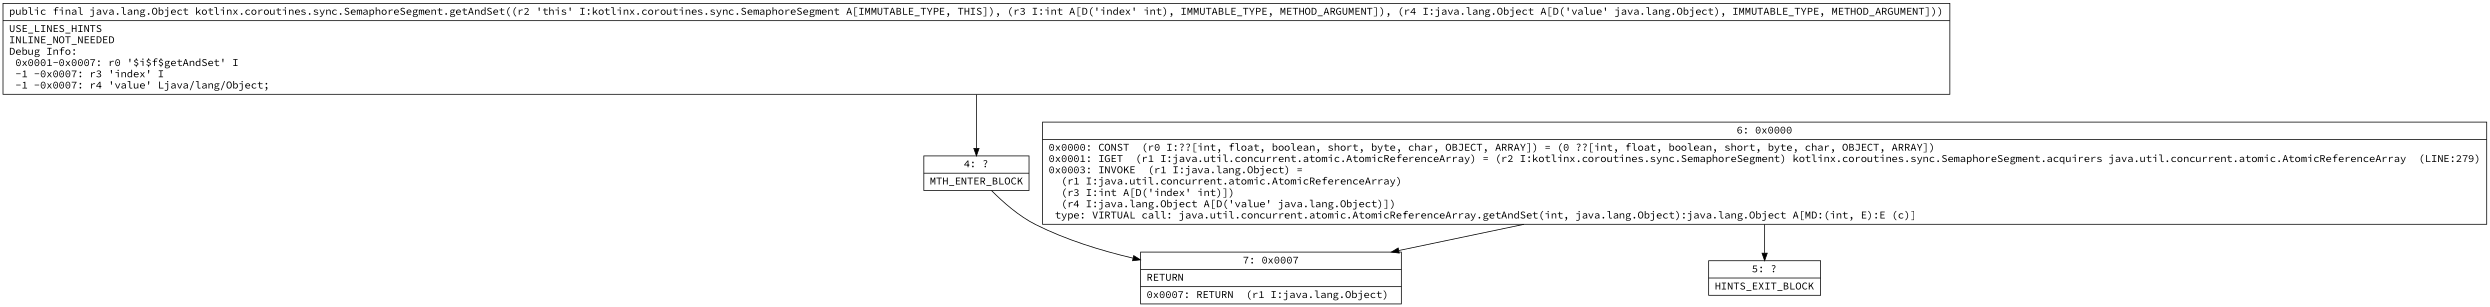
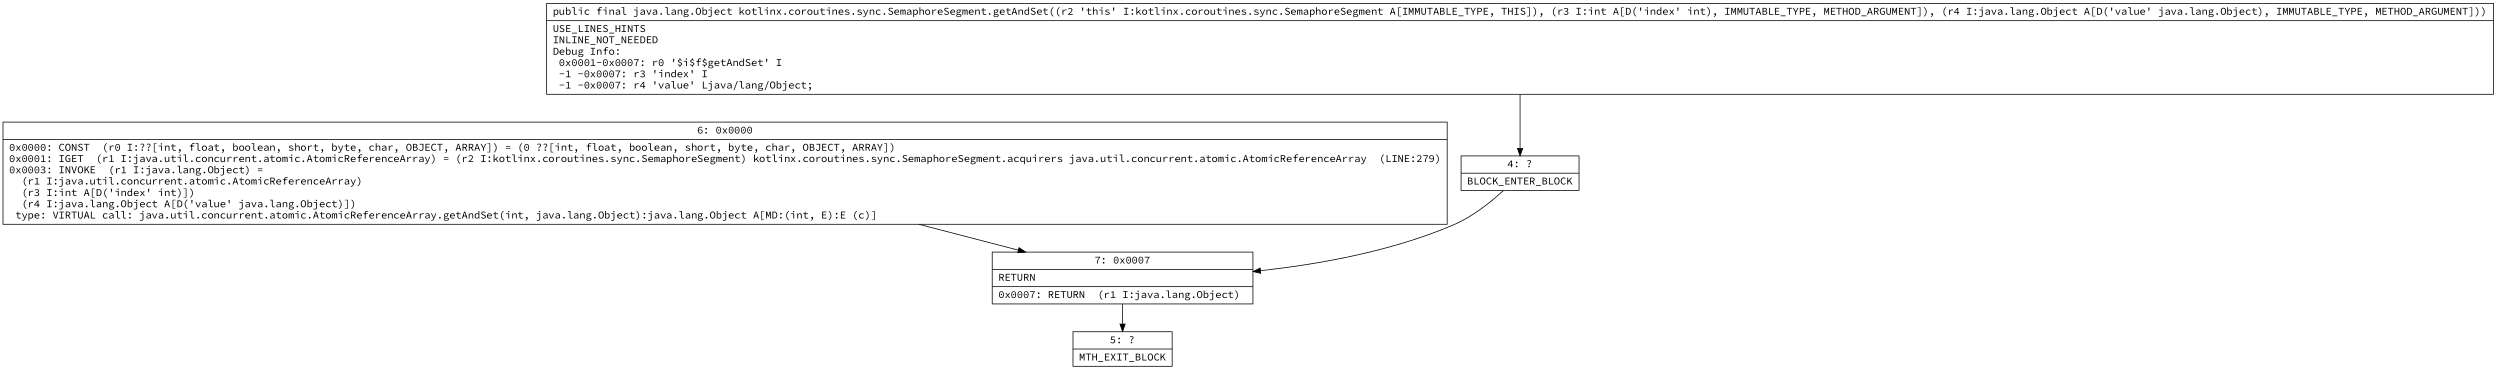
(976, 181) -> (1520, 181)
(1765, 239) -> (1123, 314)
(1765, 286) -> (1123, 357)
